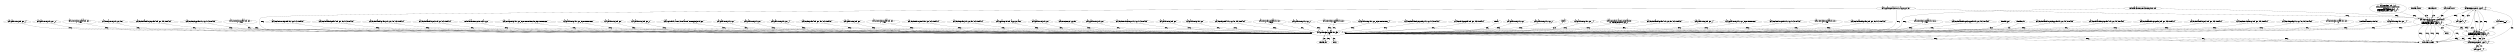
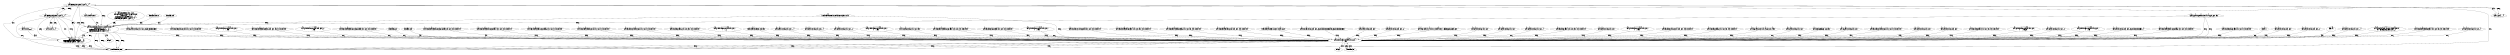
none -> (65, 9)
(578, 22) -> none
none -> (41, 44)
